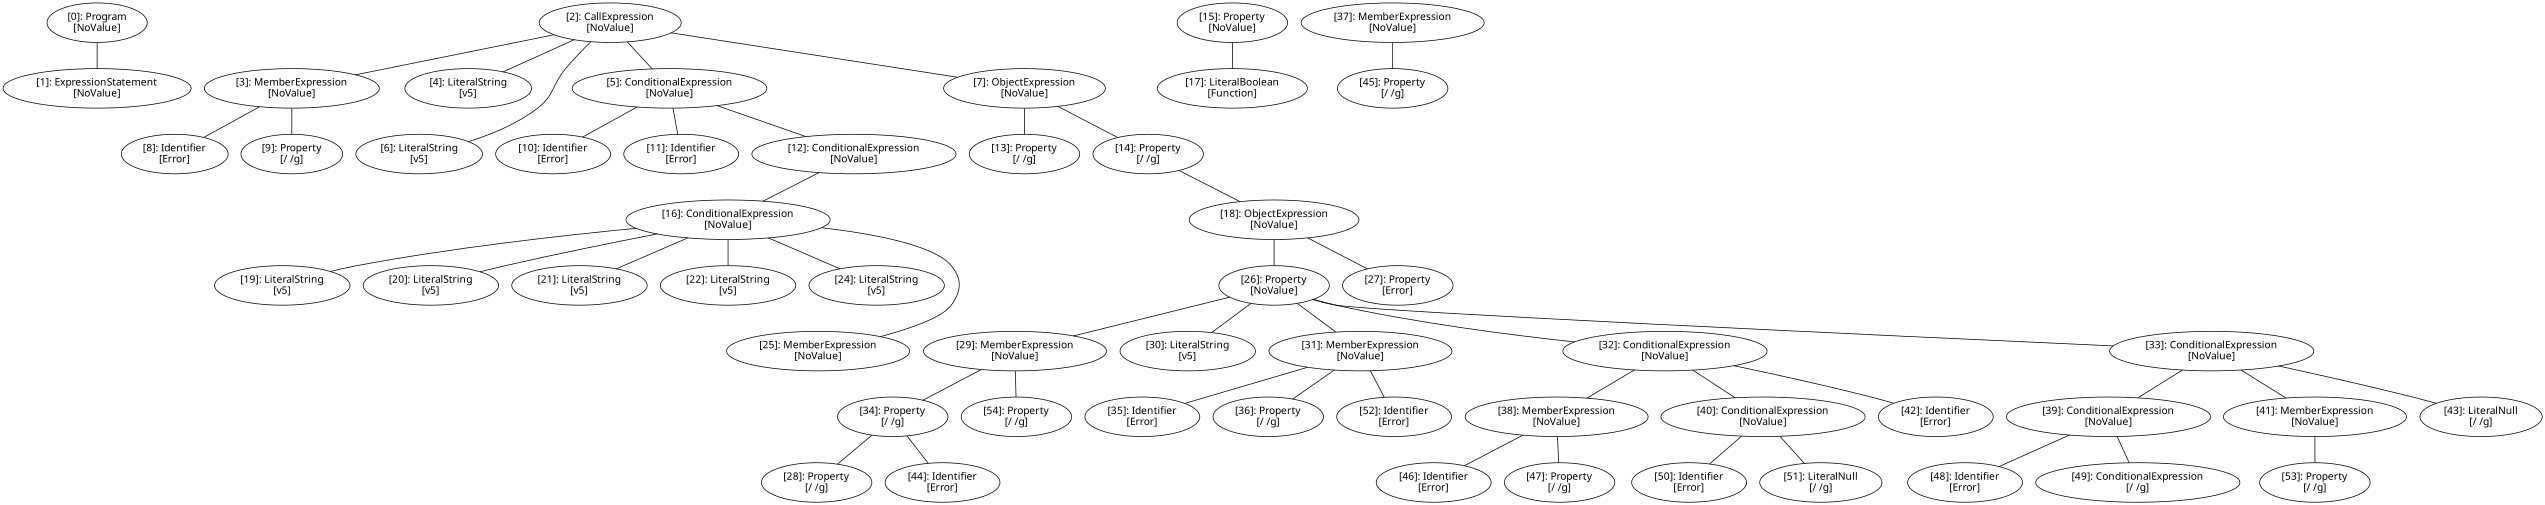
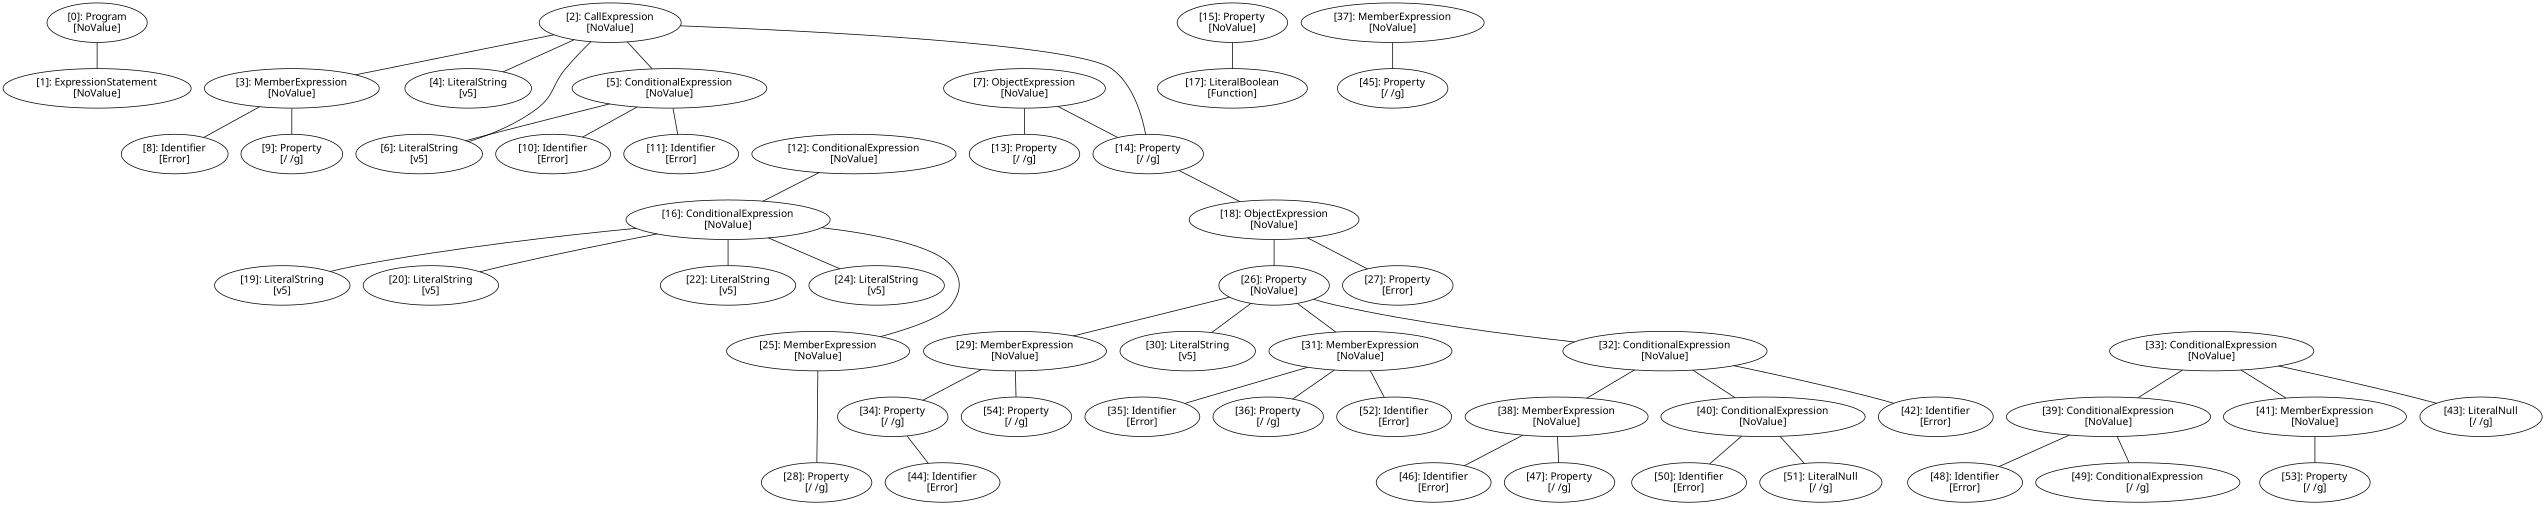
(814, 55) -> (935, 40)
(761, 121) -> (538, 122)
(579, 285) -> none
(1713, 327) -> none
(855, 450) -> (817, 417)
